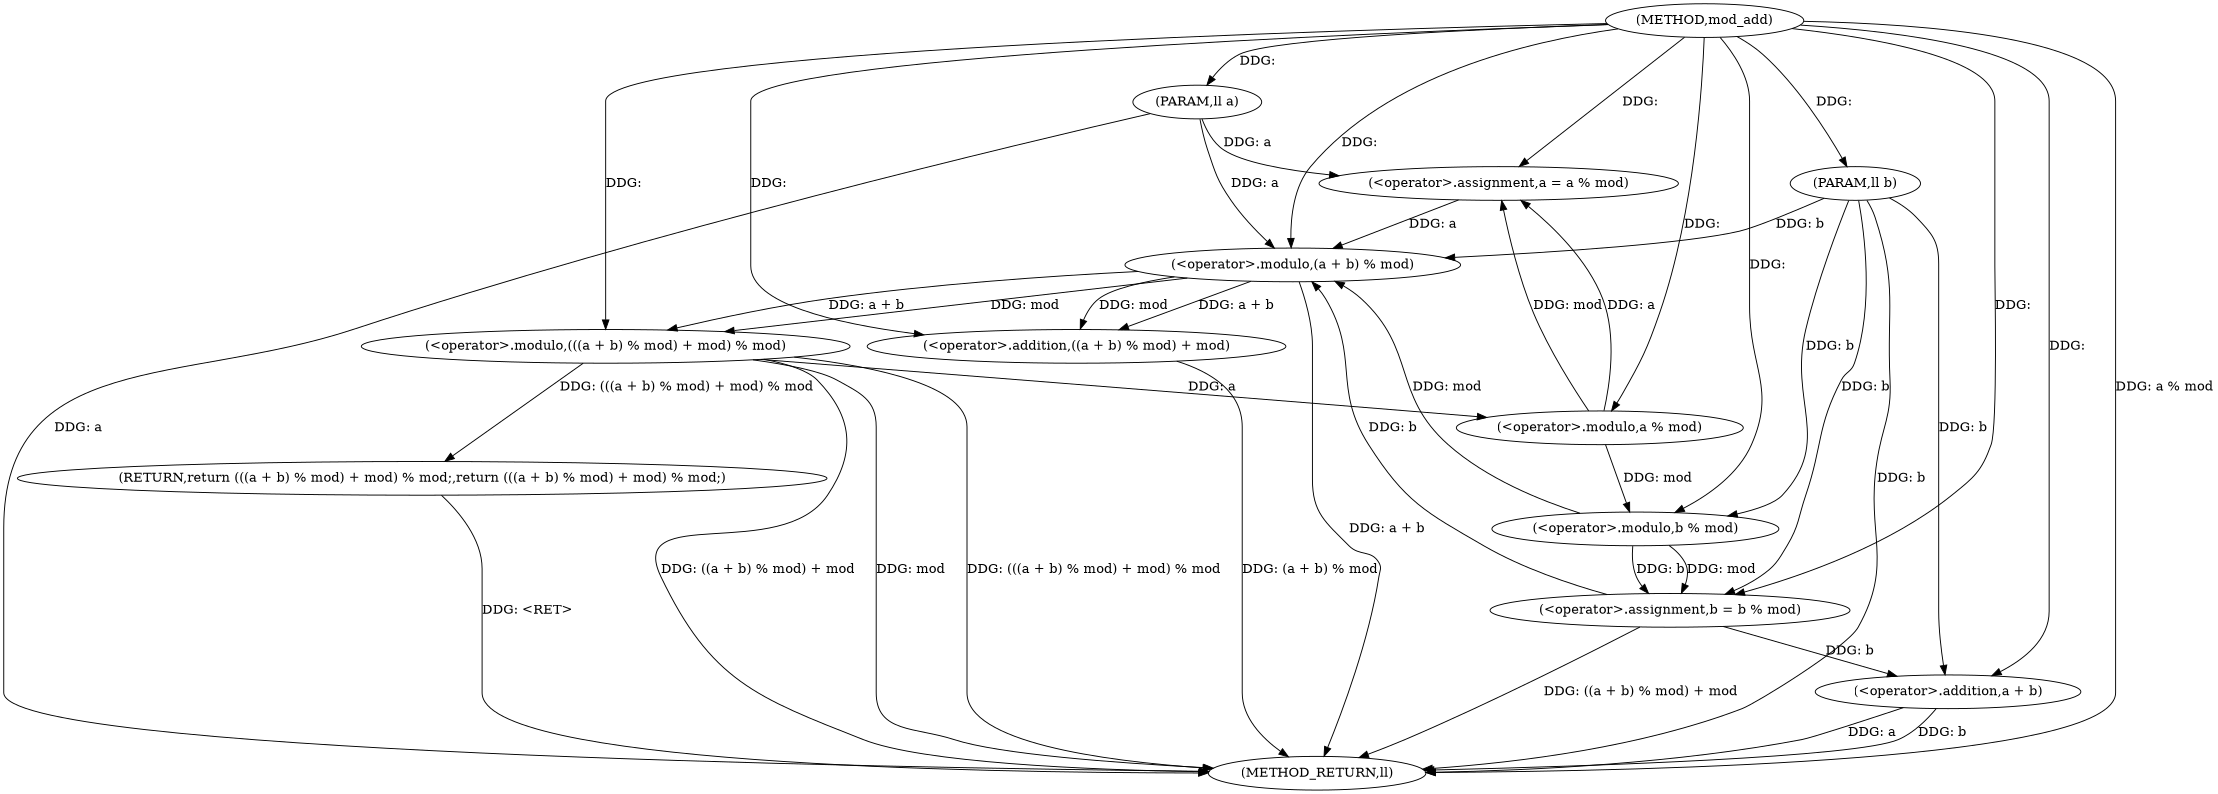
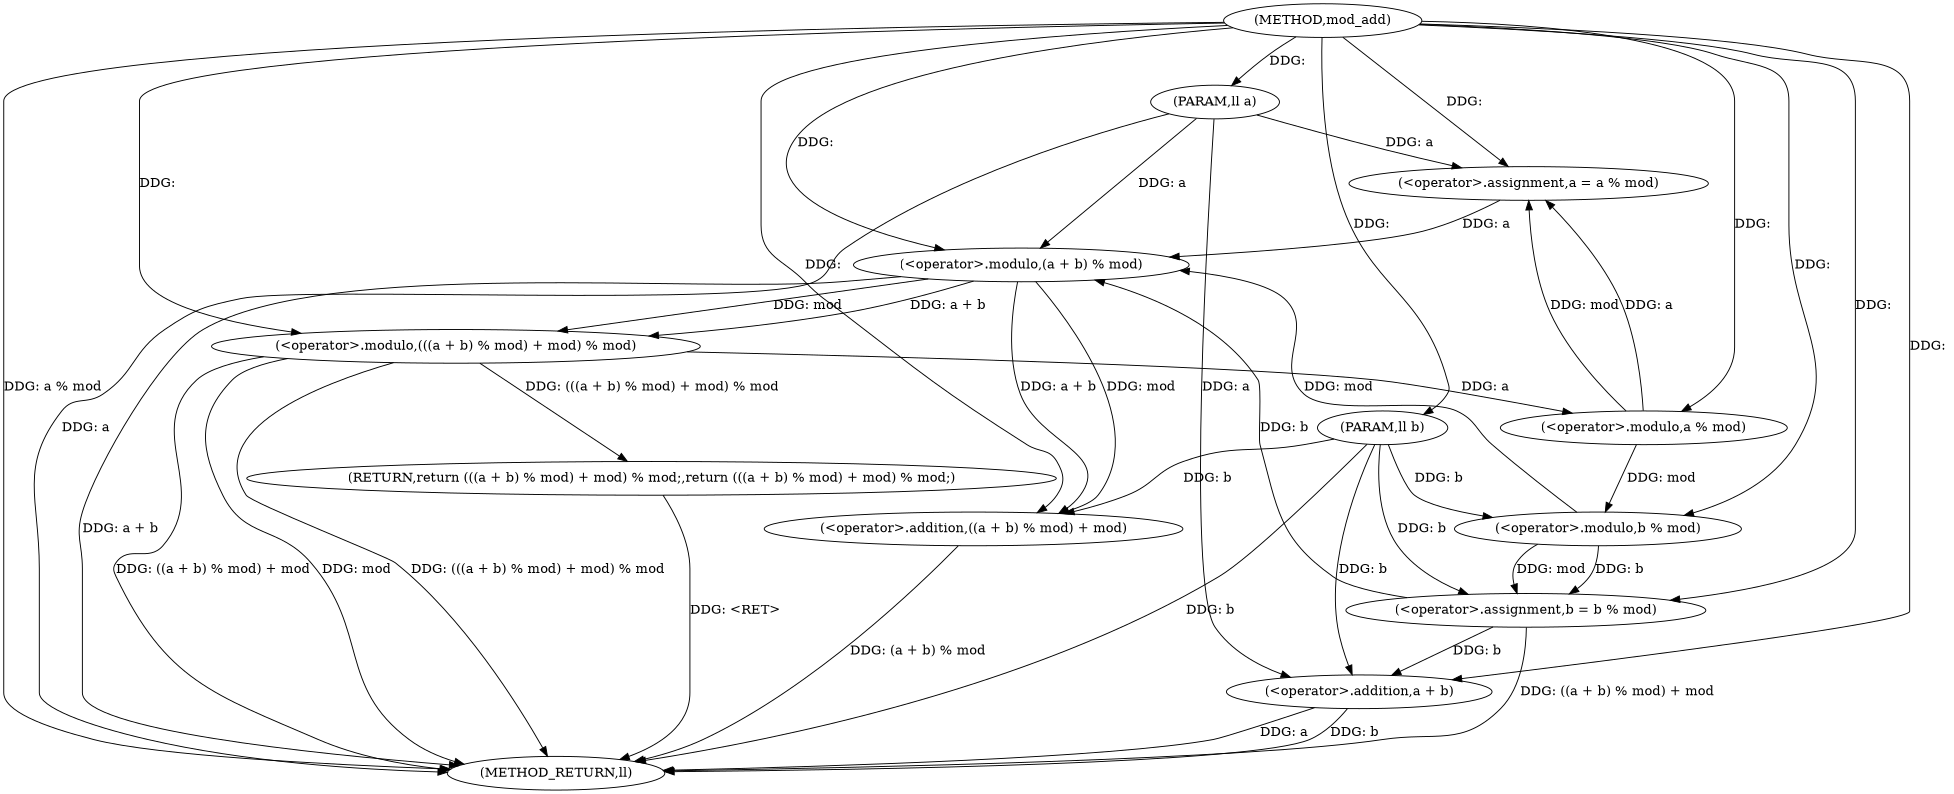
(1643, 244) -> (1192, 459)
none -> (1201, 415)
